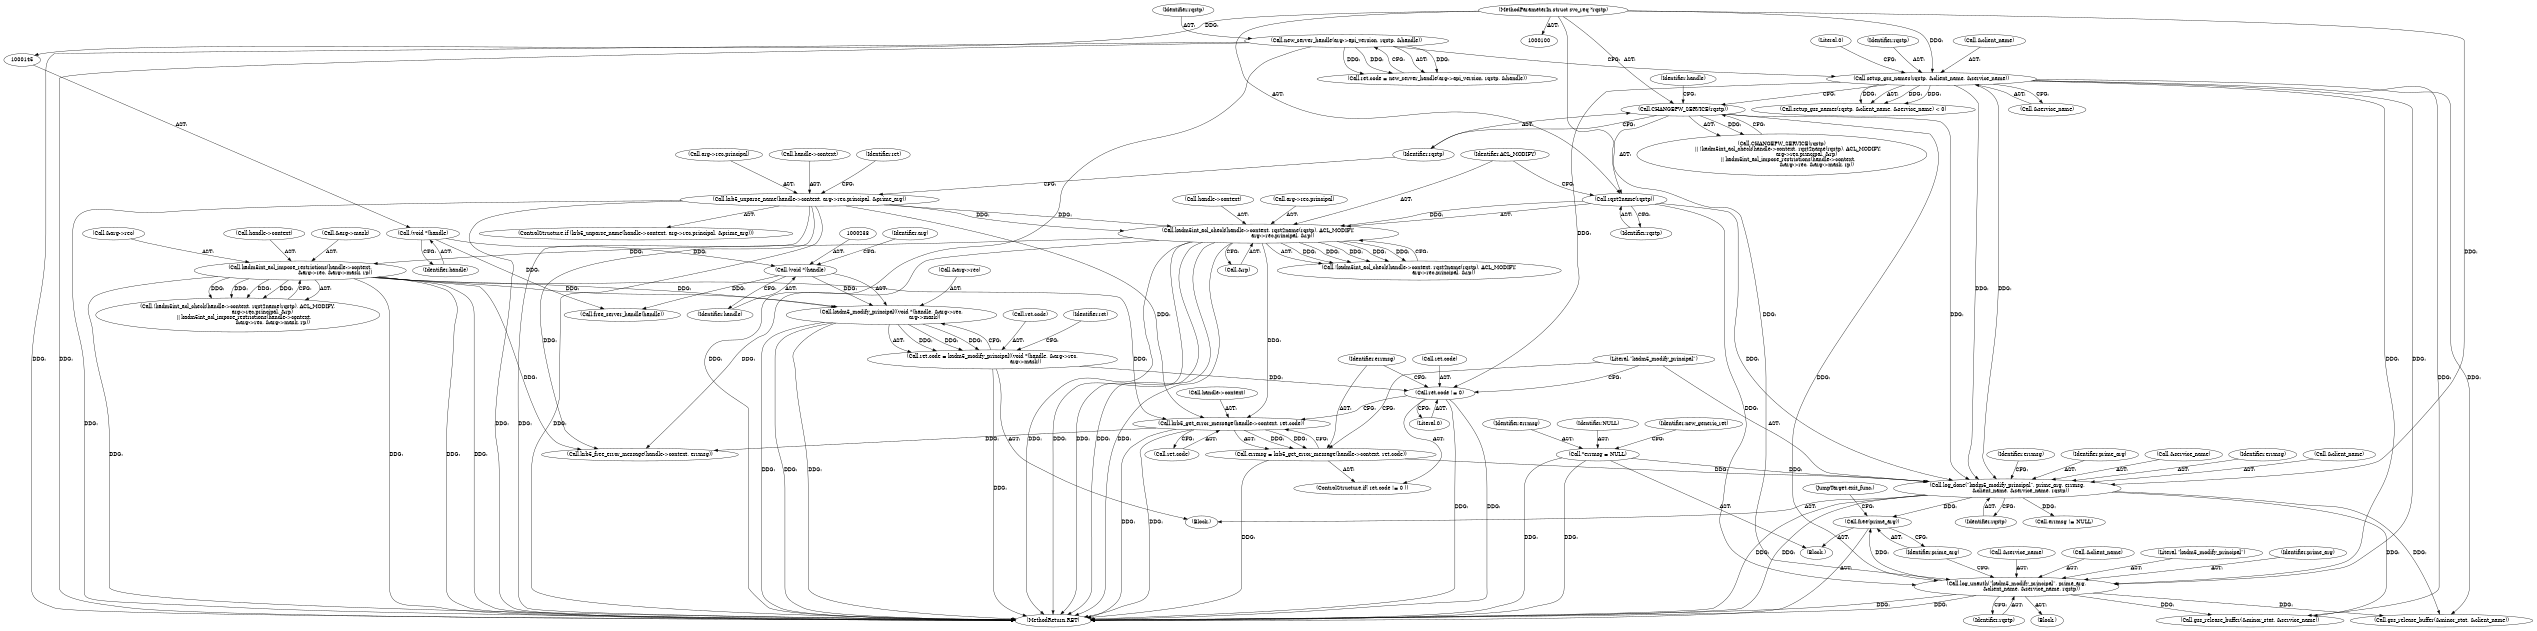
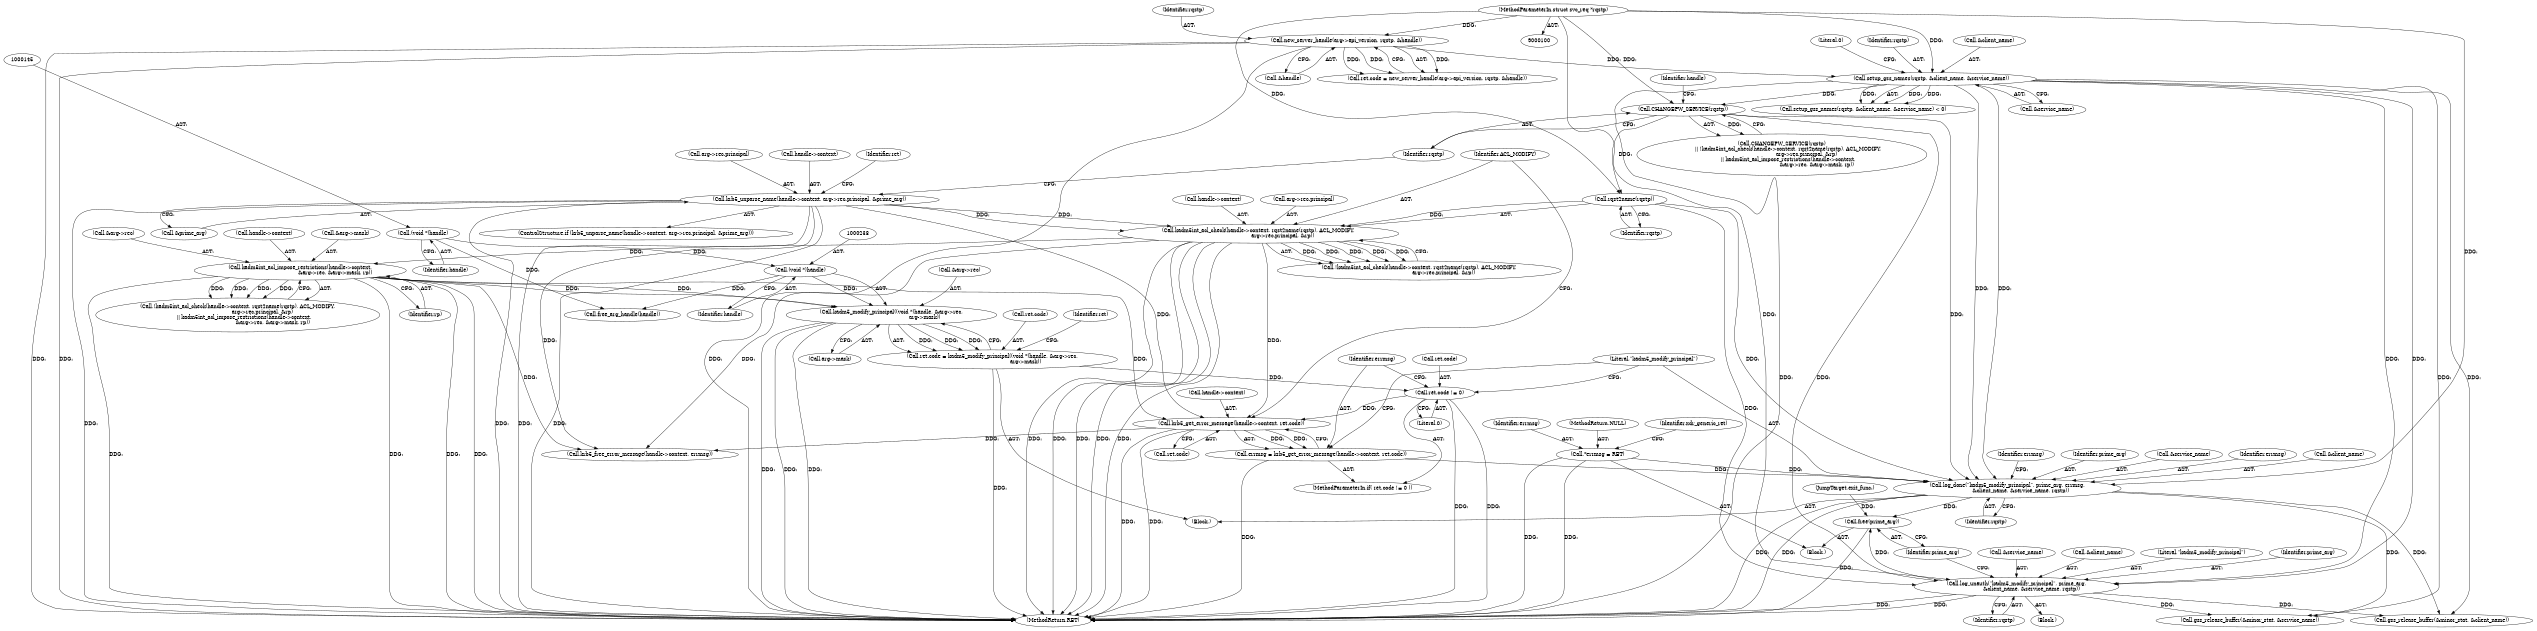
(1539, 41) -> (1539, 41)
(471, 47) -> (1453, 25)
(1615, 60) -> (1615, 60)
(1631, 60) -> (1631, 60)
none -> (1283, 79)
(1279, 94) -> (1279, 94)
(1830, 94) -> (1830, 94)
(1626, 155) -> (1626, 155)
(1571, 161) -> (1757, 445)
(1550, 182) -> (1473, 327)
none -> (184, 234)
(910, 234) -> none
(1238, 271) -> none
none -> (425, 315)
(622, 315) -> (622, 315)
none -> (830, 359)
(1370, 409) -> (1370, 409)
(1598, 424) -> (1598, 424)
(1694, 424) -> (1694, 424)
(1598, 455) -> (1598, 455)
(1362, 488) -> (1362, 488)
(1869, 507) -> (1869, 507)
(2064, 522) -> none
(1847, 568) -> (1847, 568)
